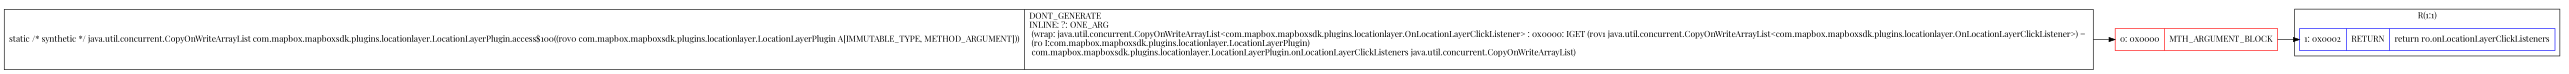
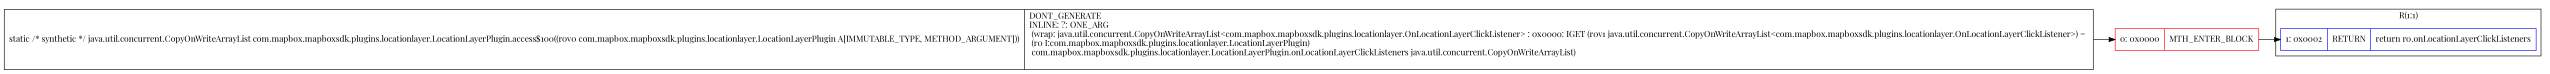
(2221, 39) -> (2212, 39)
